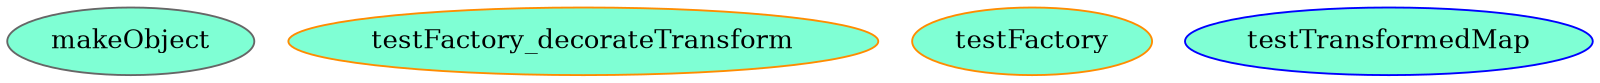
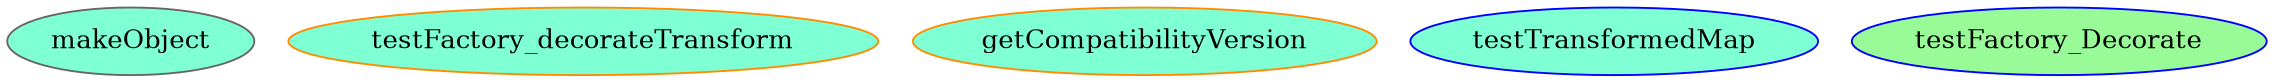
(1032, 41) -> (1145, 41)
none -> (2059, 41)
